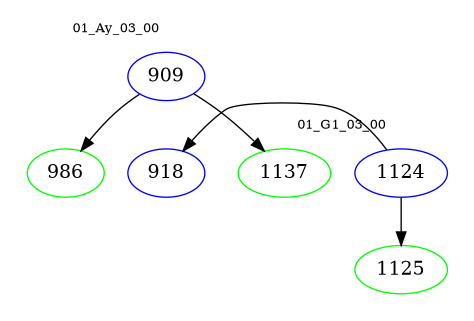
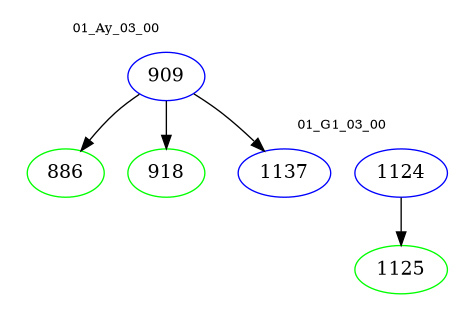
(291, 103) -> (166, 118)
(66, 173) -> (66, 173)
(166, 173) -> (166, 173)
(284, 173) -> (284, 173)
